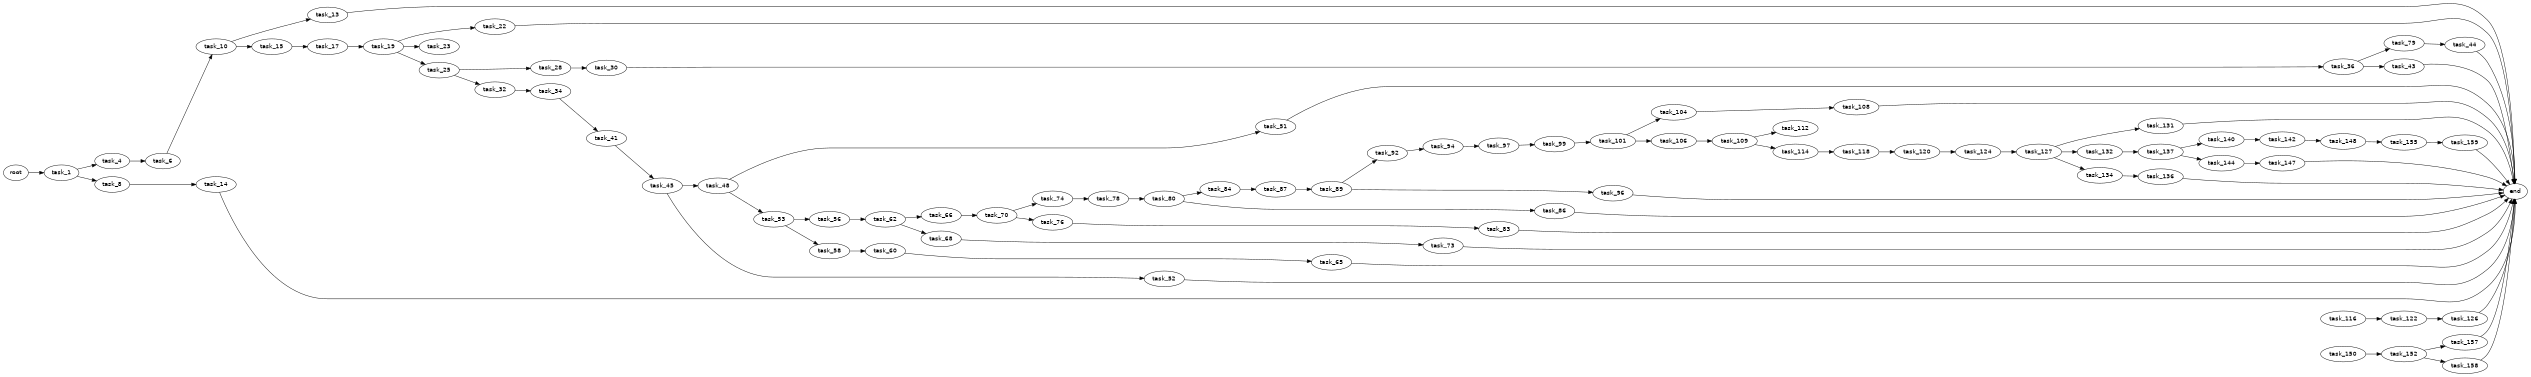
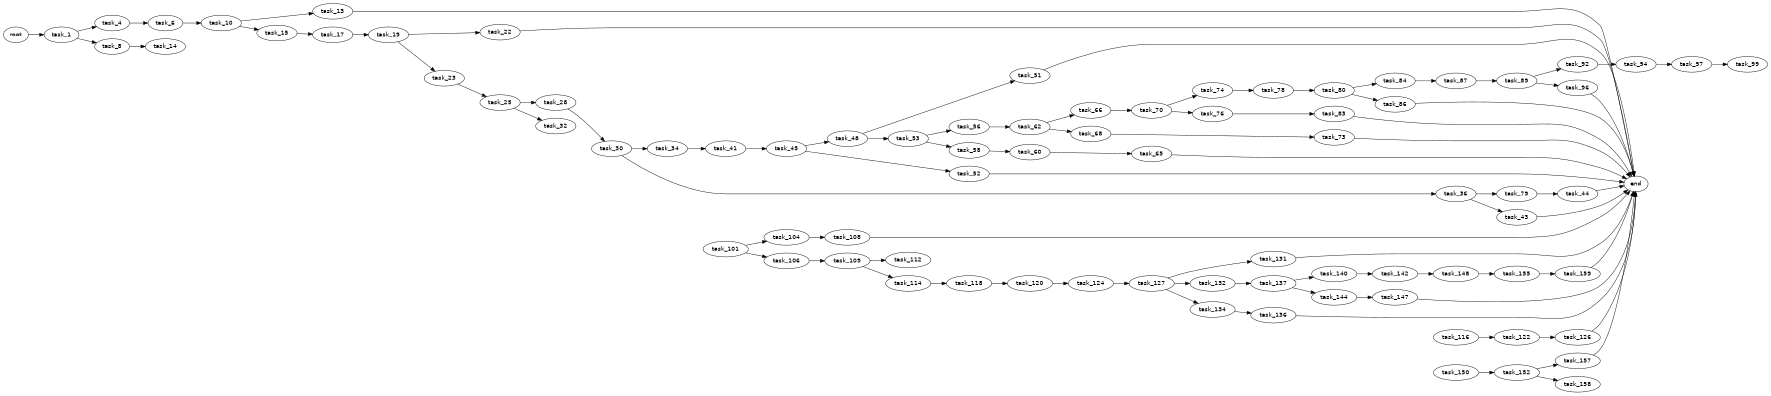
(409, 58) -> (470, 90)
(521, 91) -> (637, 149)
(1580, 143) -> none
(2506, 285) -> none
(1375, 299) -> none
